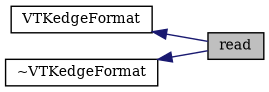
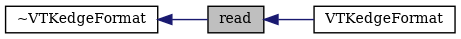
(187, 38) -> (296, 20)
